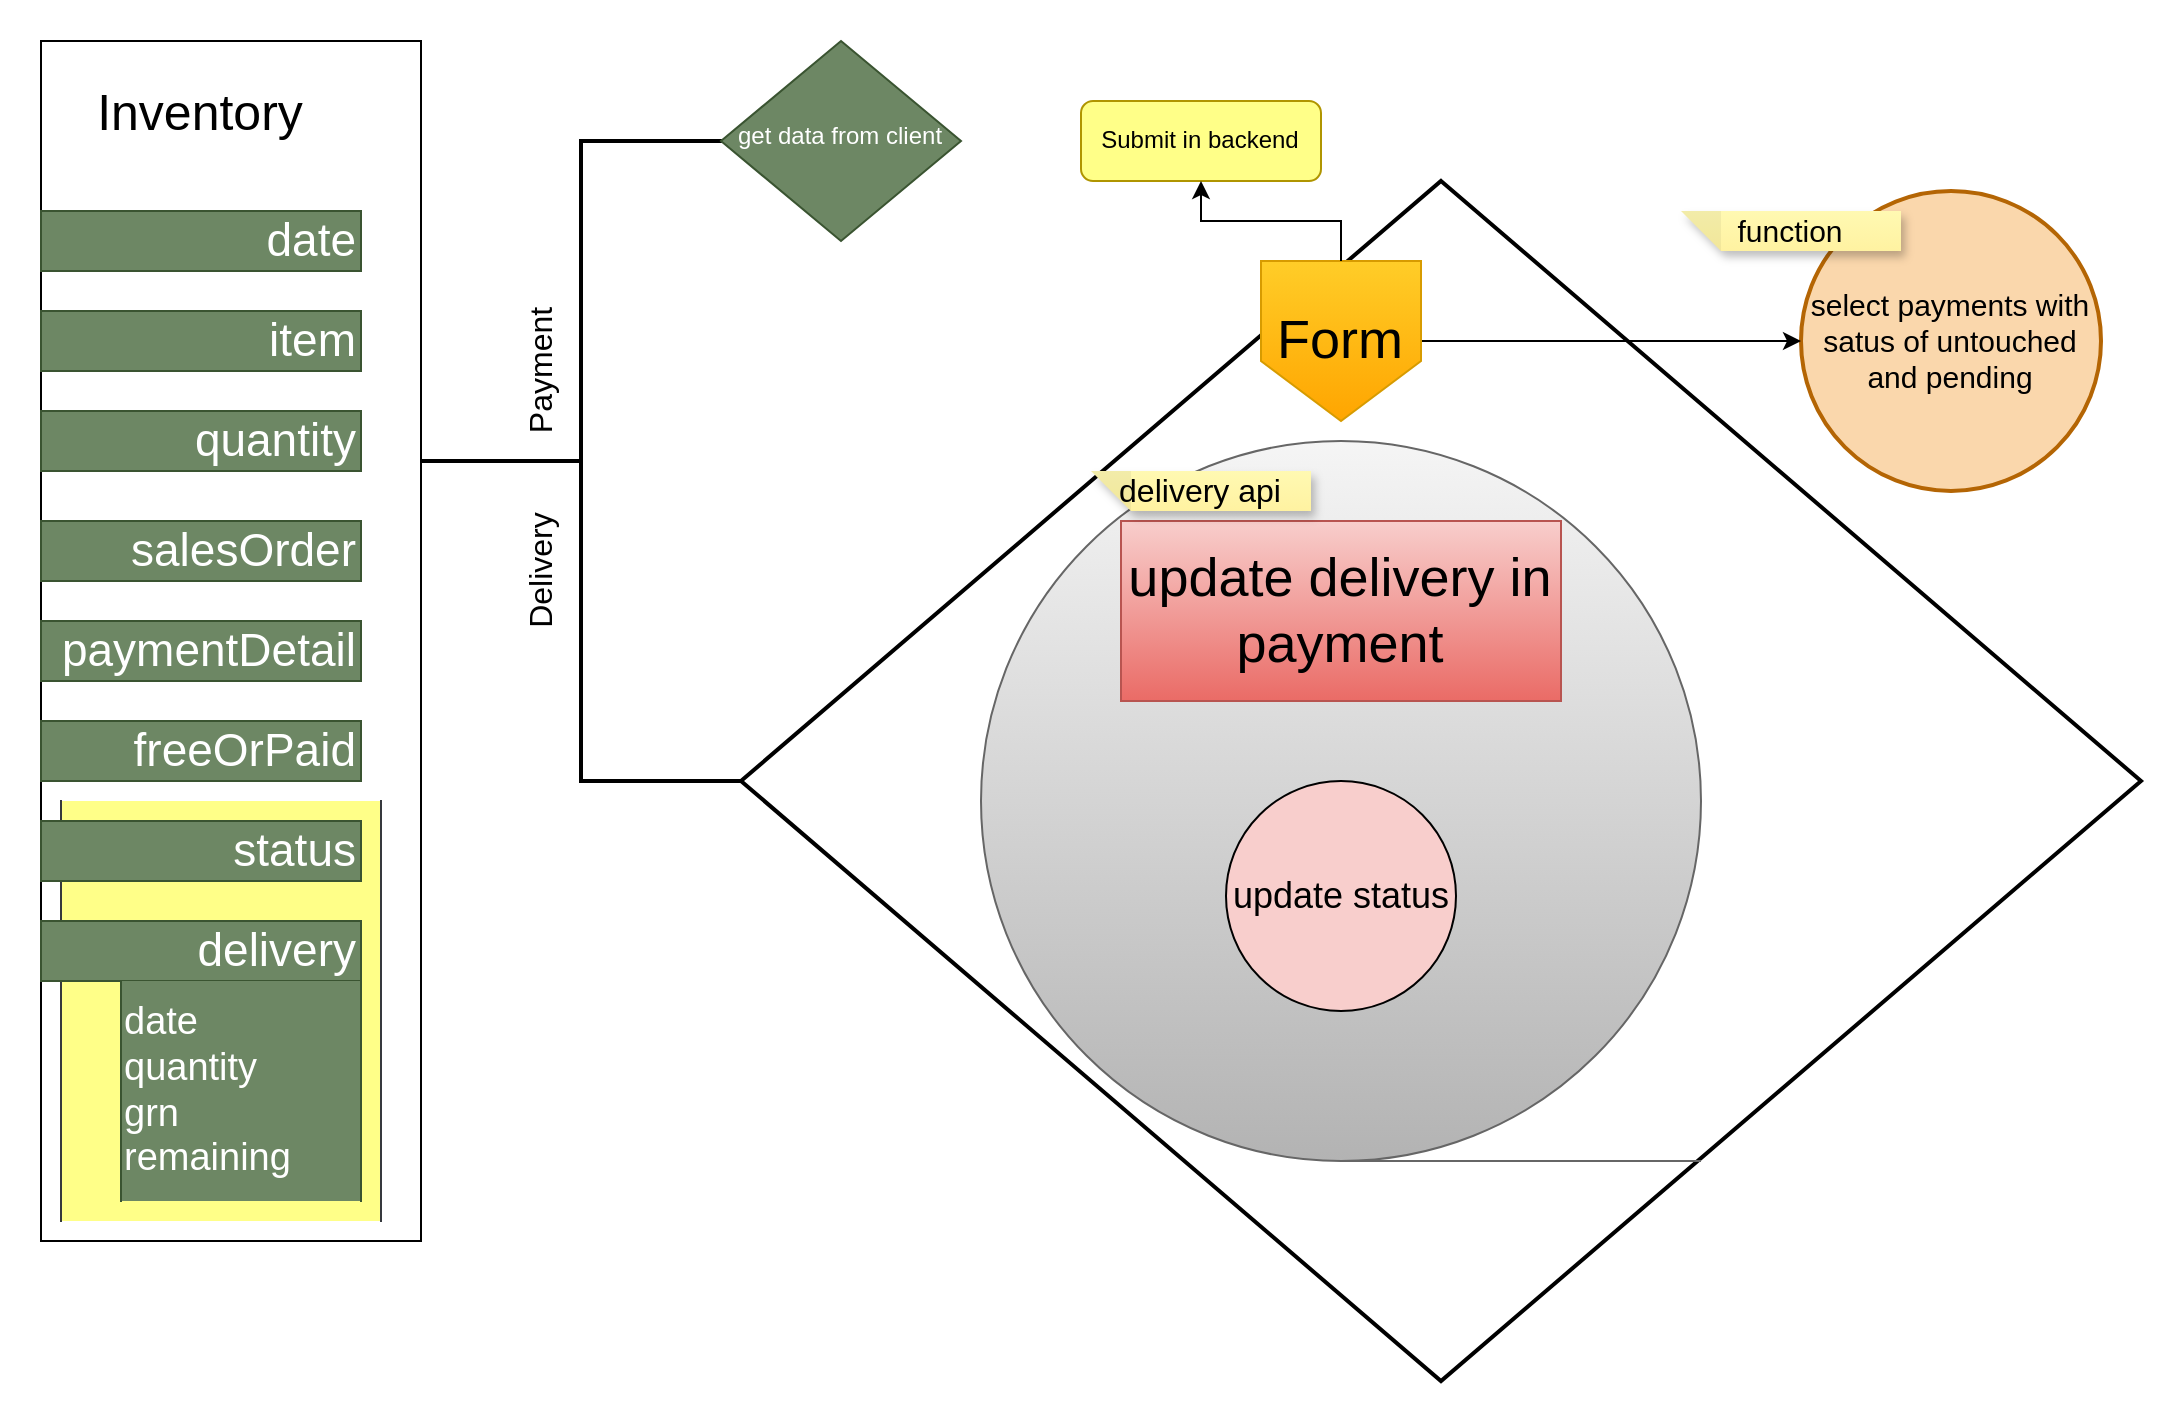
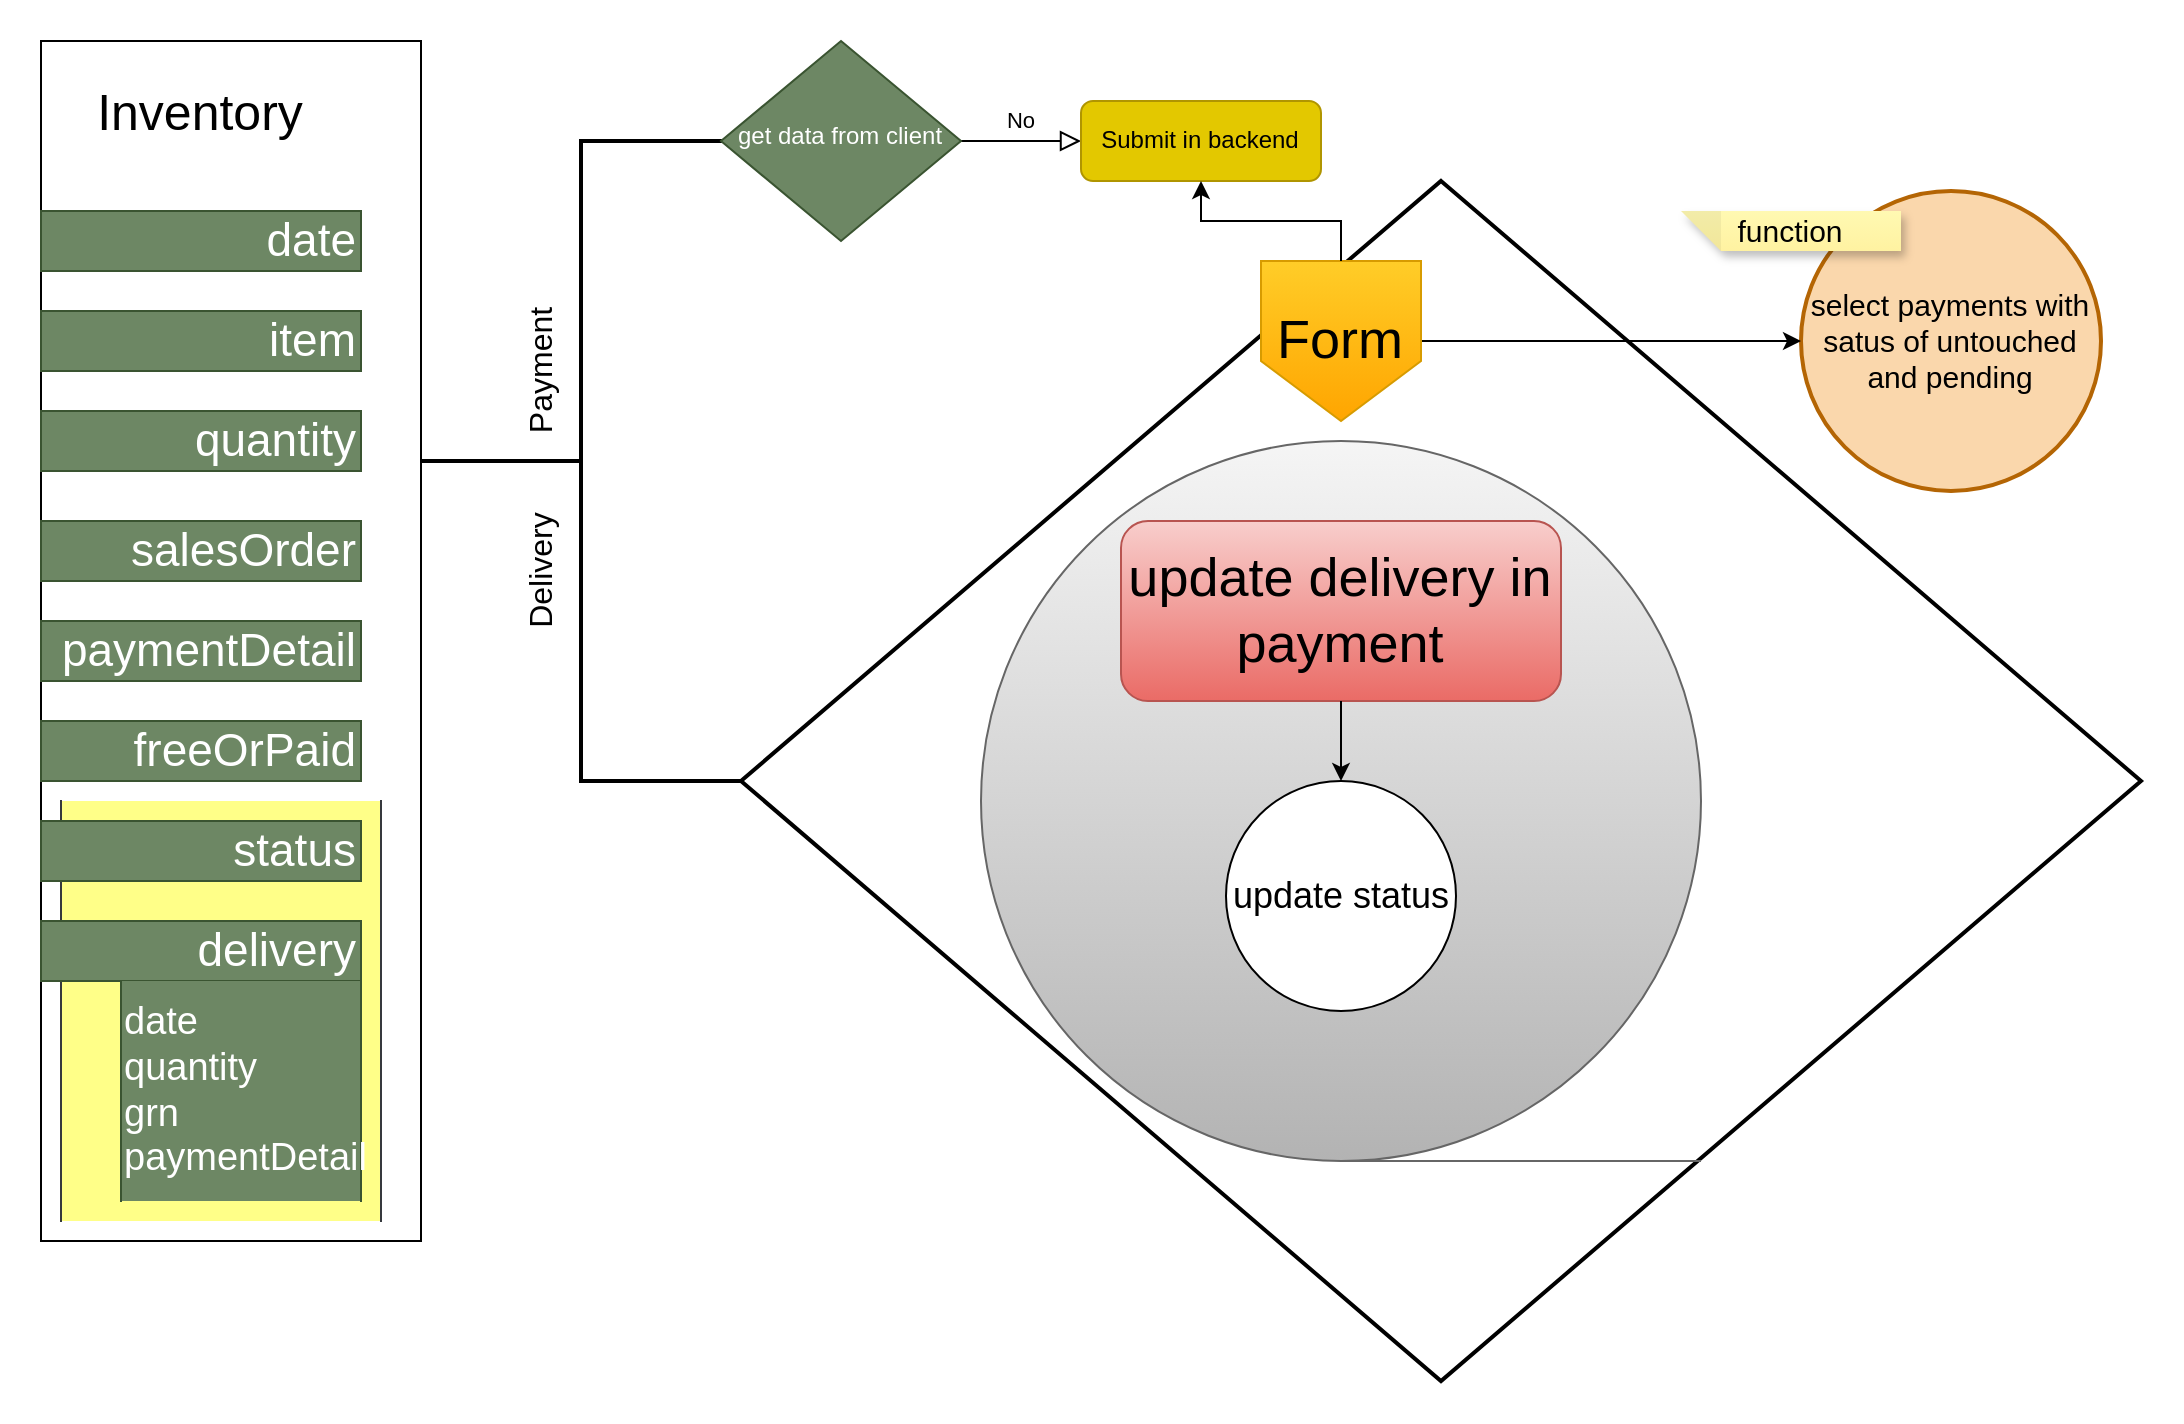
none -> (1010, 141)
(1201, 141) -> (1201, 141)
(1201, 491) -> none
(1341, 611) -> (1341, 611)
none -> (1341, 734)
(1341, 896) -> (1341, 896)
(179, 1091) -> (206, 1091)
